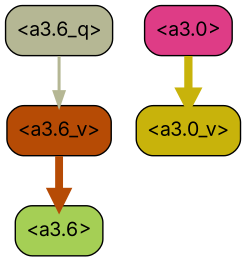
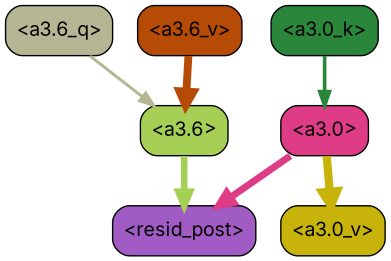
none -> (325, 31)
(59, 74) -> (116, 76)
none -> (184, 231)
